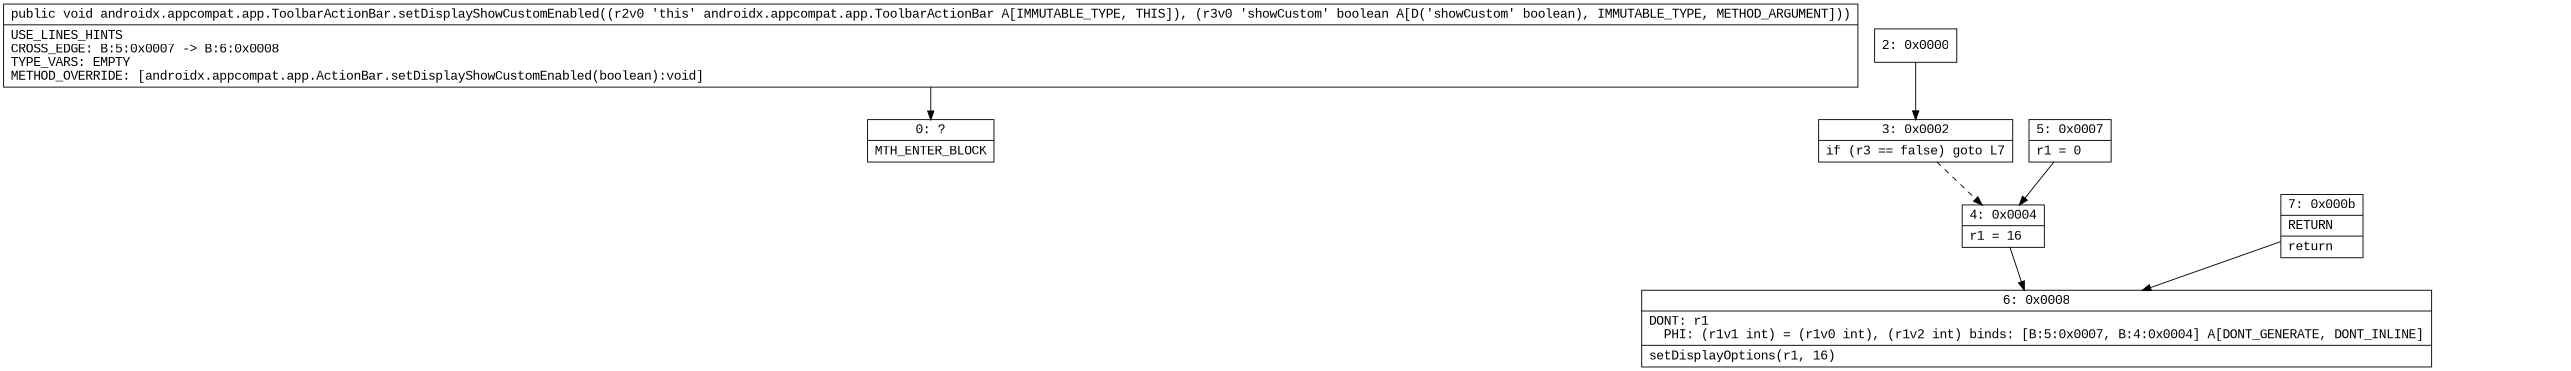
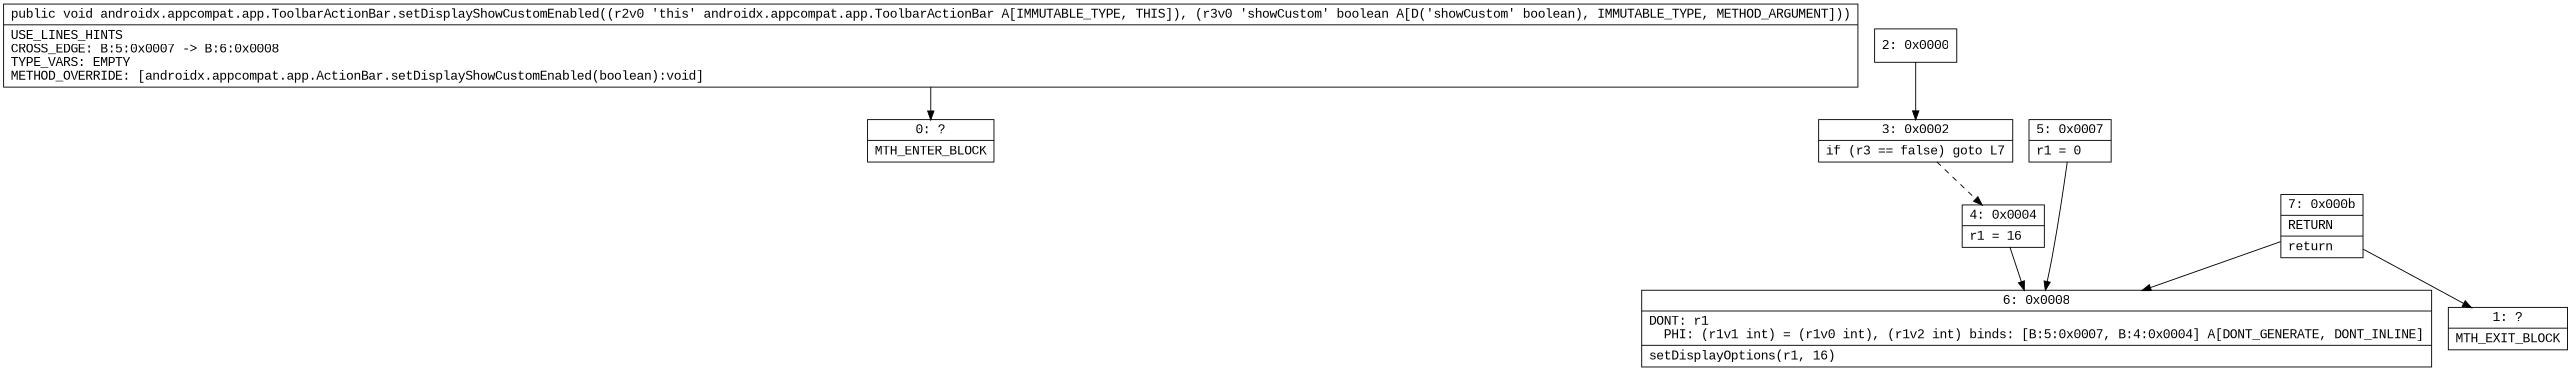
(2039, 180) -> (2058, 222)
none -> (2508, 329)
